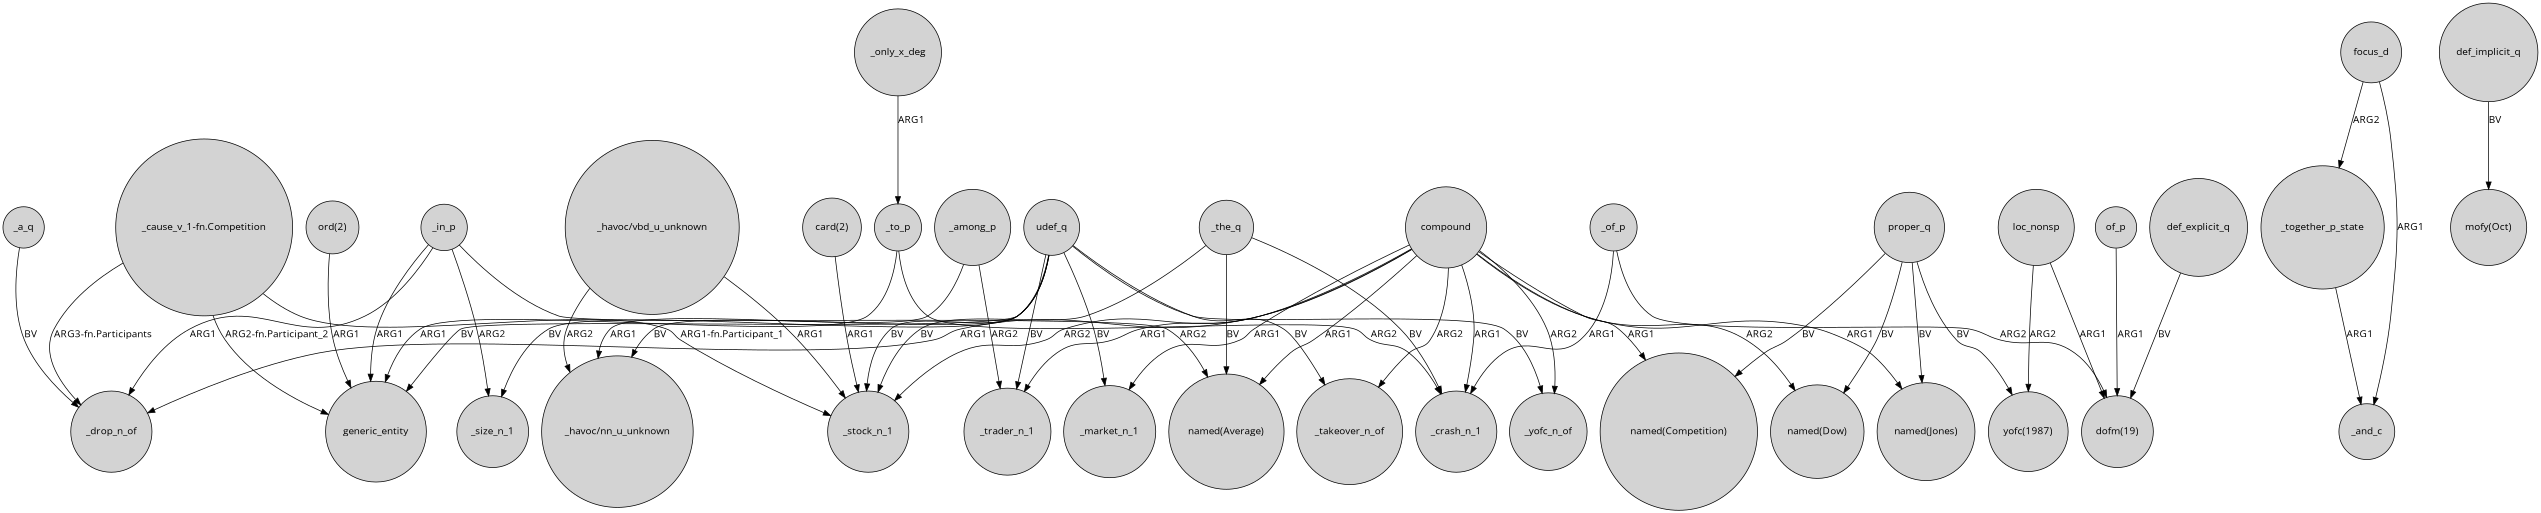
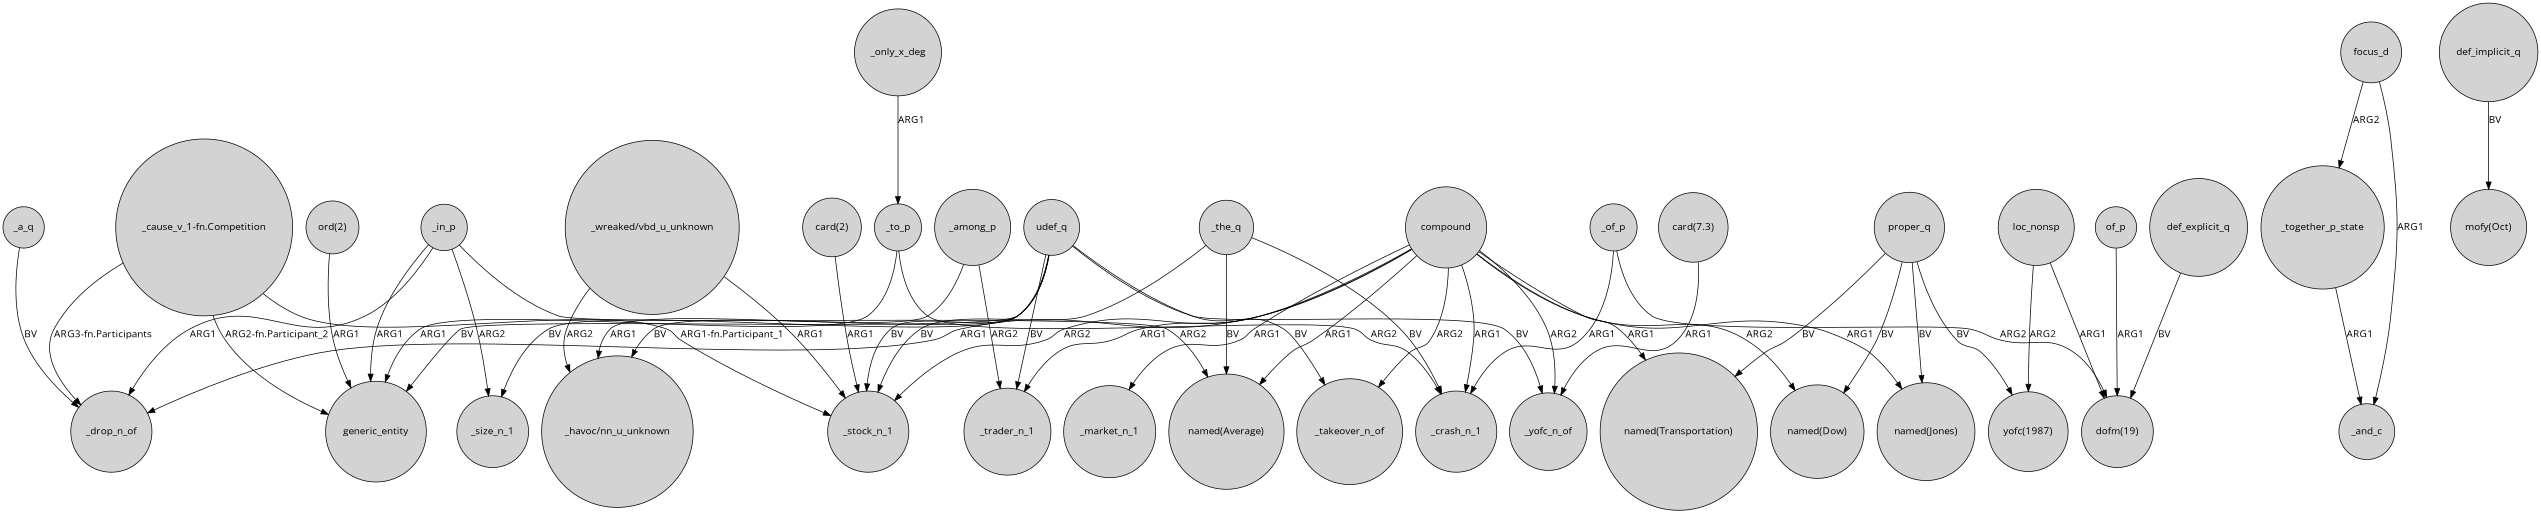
(652, 227) -> (652, 227)
none -> (1693, 227)
(1087, 308) -> none
(1679, 432) -> (1679, 432)
